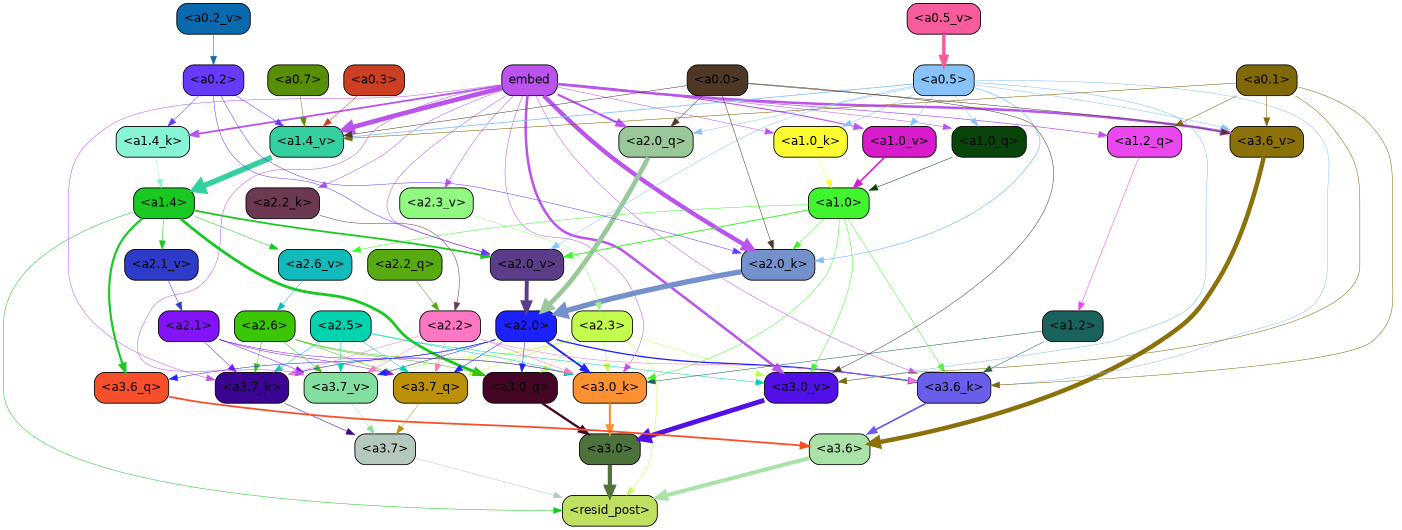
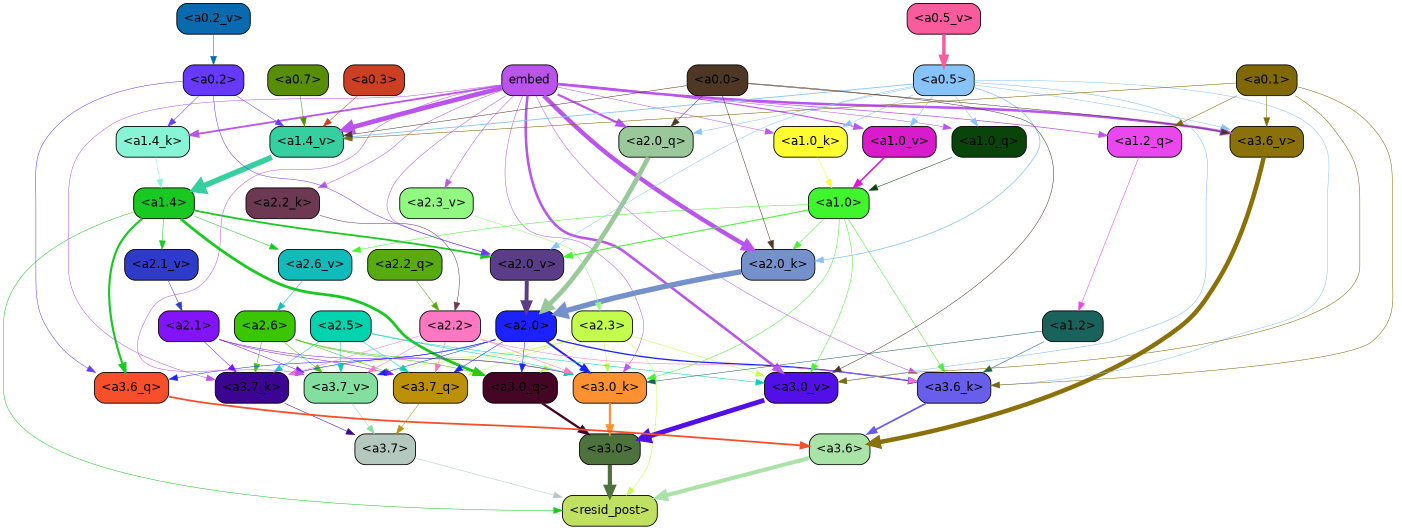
(461, 185) -> (36, 186)
